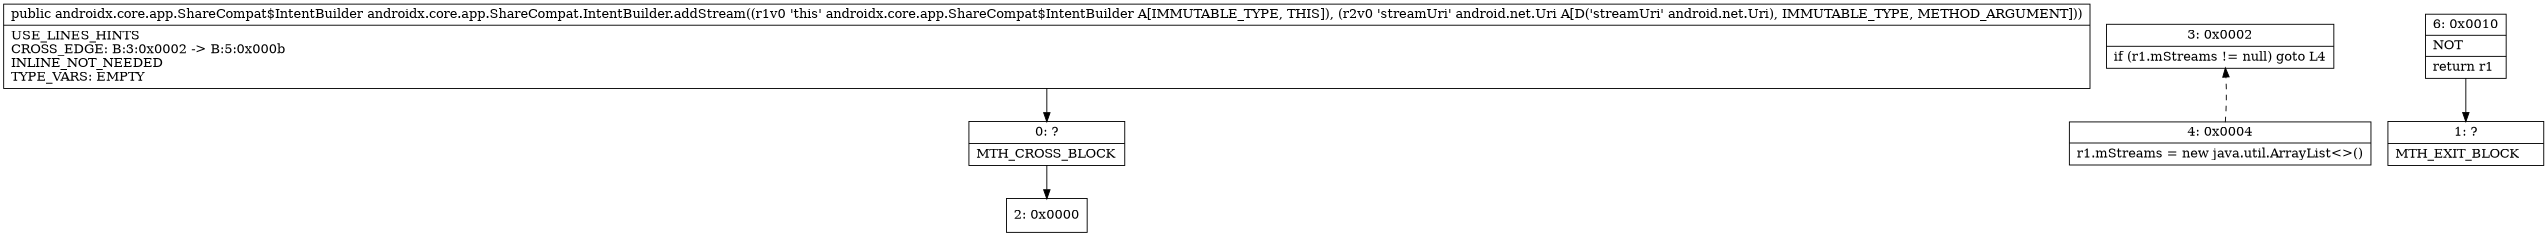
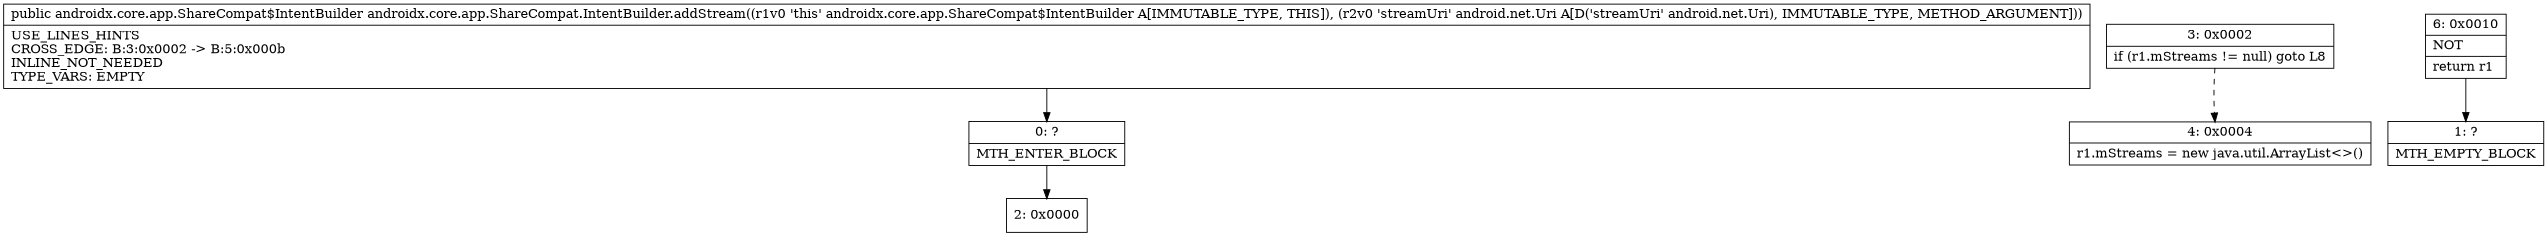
(2220, 57) -> (2220, 57)
(2226, 100) -> (2214, 90)
(1046, 154) -> (1047, 154)
(2458, 154) -> (2466, 154)
